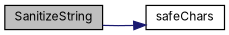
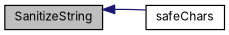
(118, 26) -> (130, 9)
